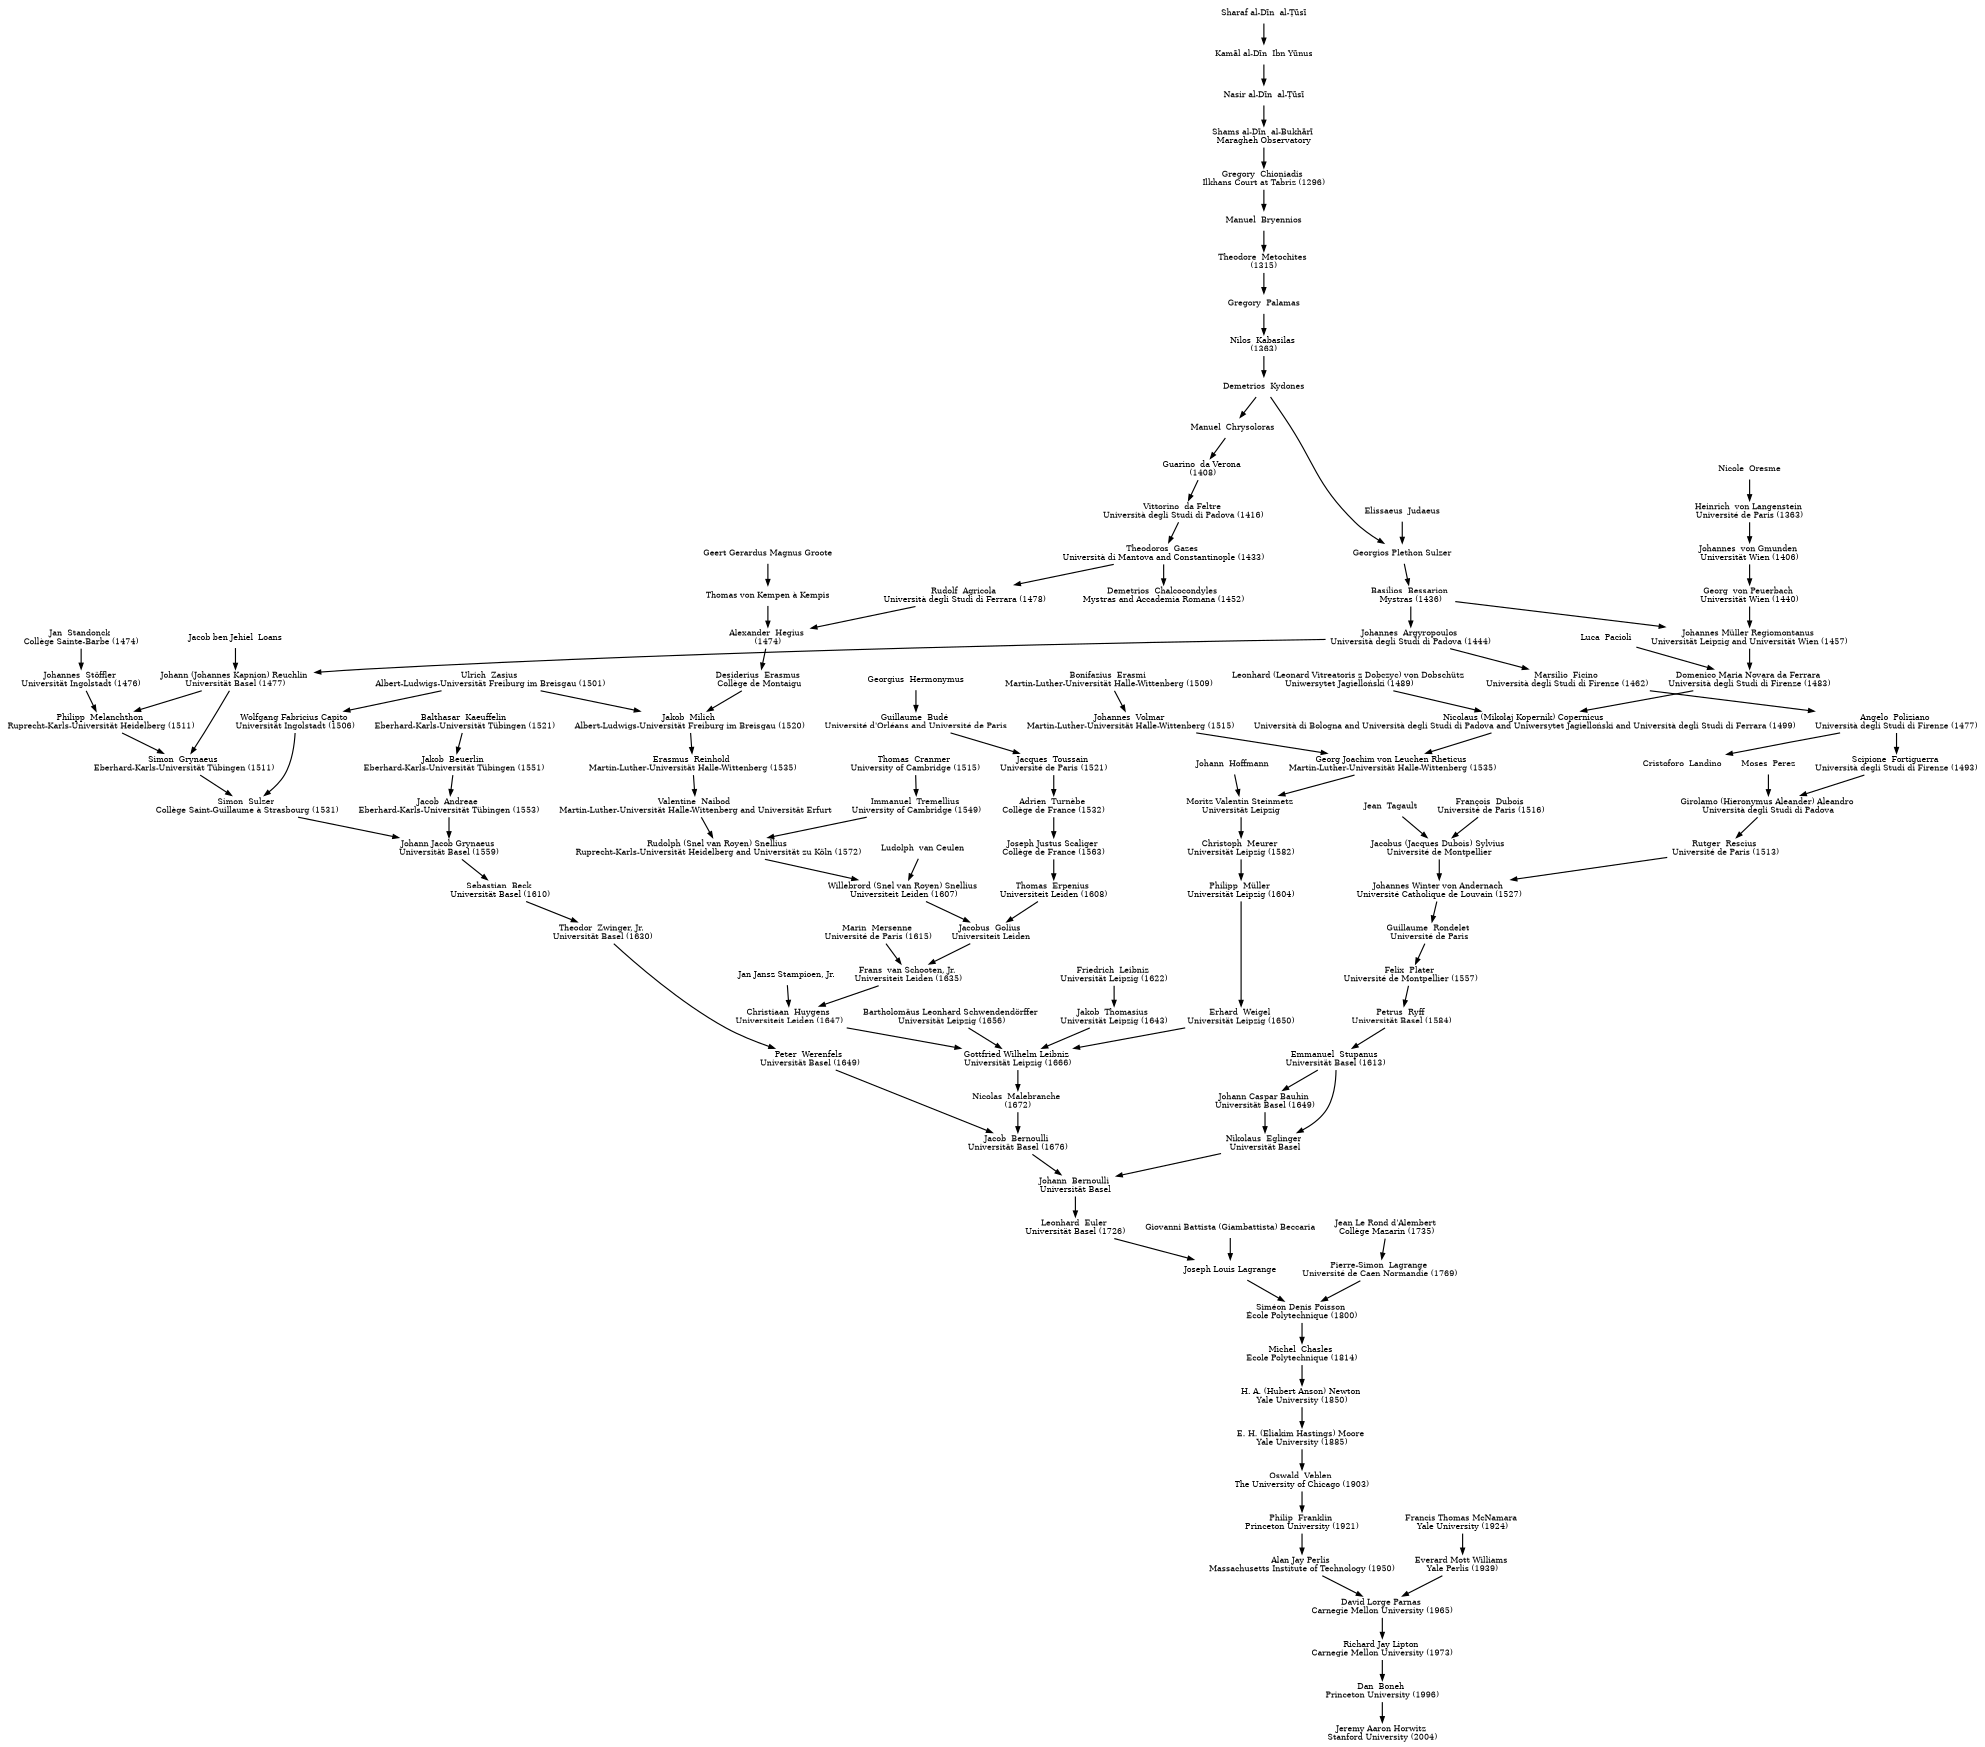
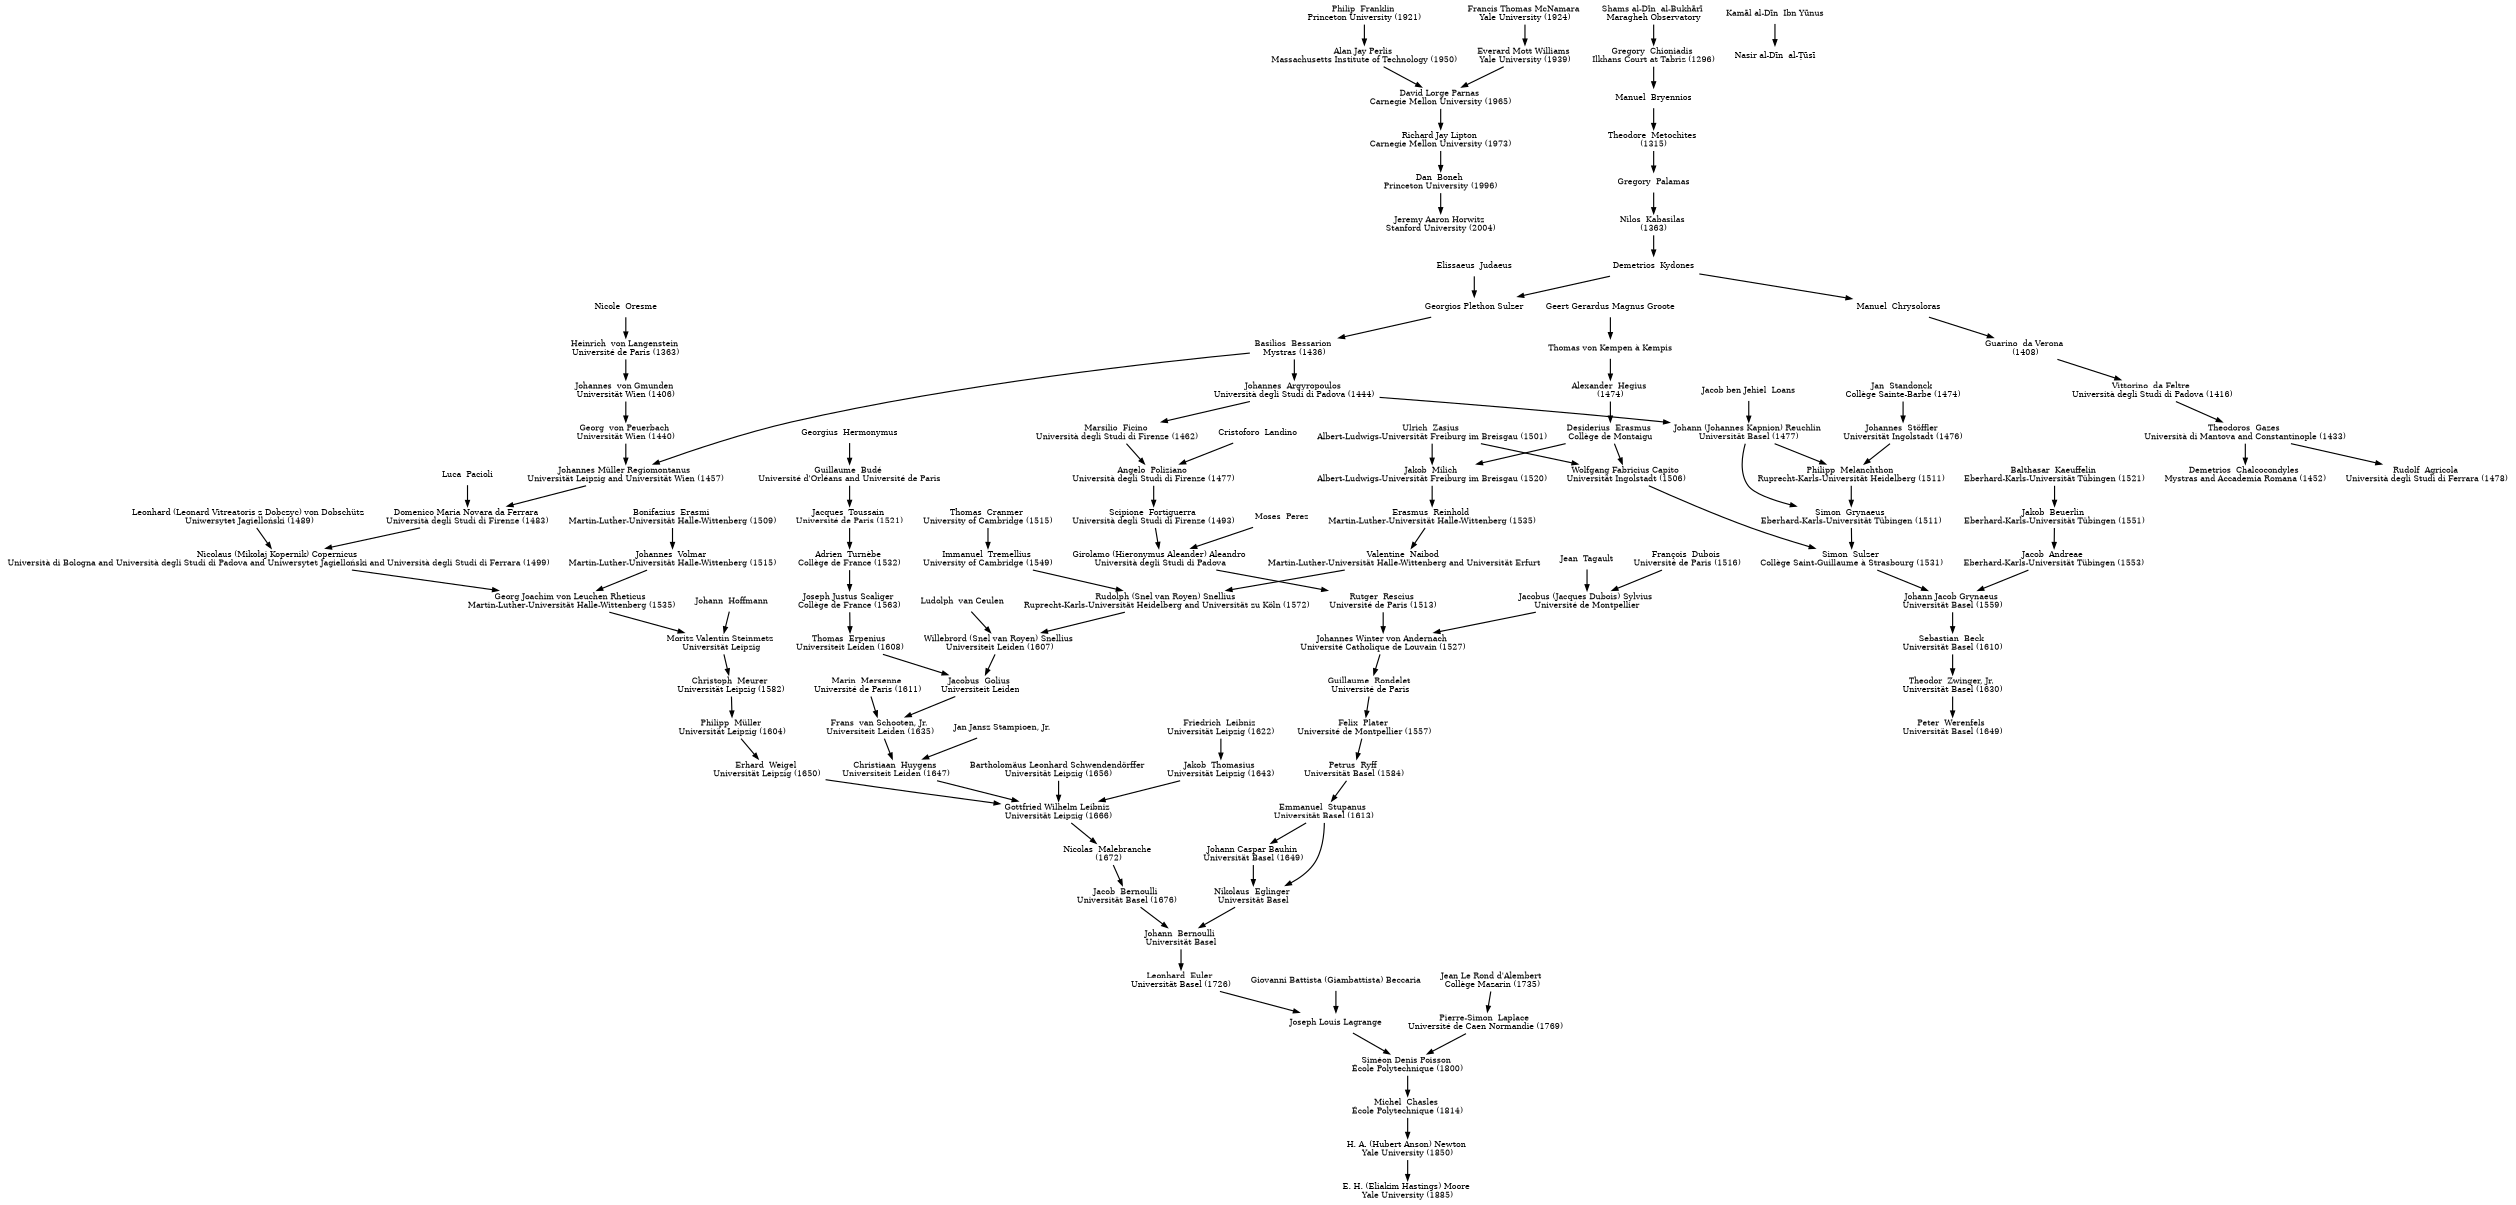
(1264, 13) -> none
(1264, 113) -> none
none -> (1617, 451)
(866, 617) -> none
(1786, 743) -> (1209, 453)
(878, 933) -> (868, 686)
(911, 1100) -> none
(1380, 1270) -> (1486, 1023)
(1302, 1481) -> none
(1463, 1565) -> (1525, 56)
